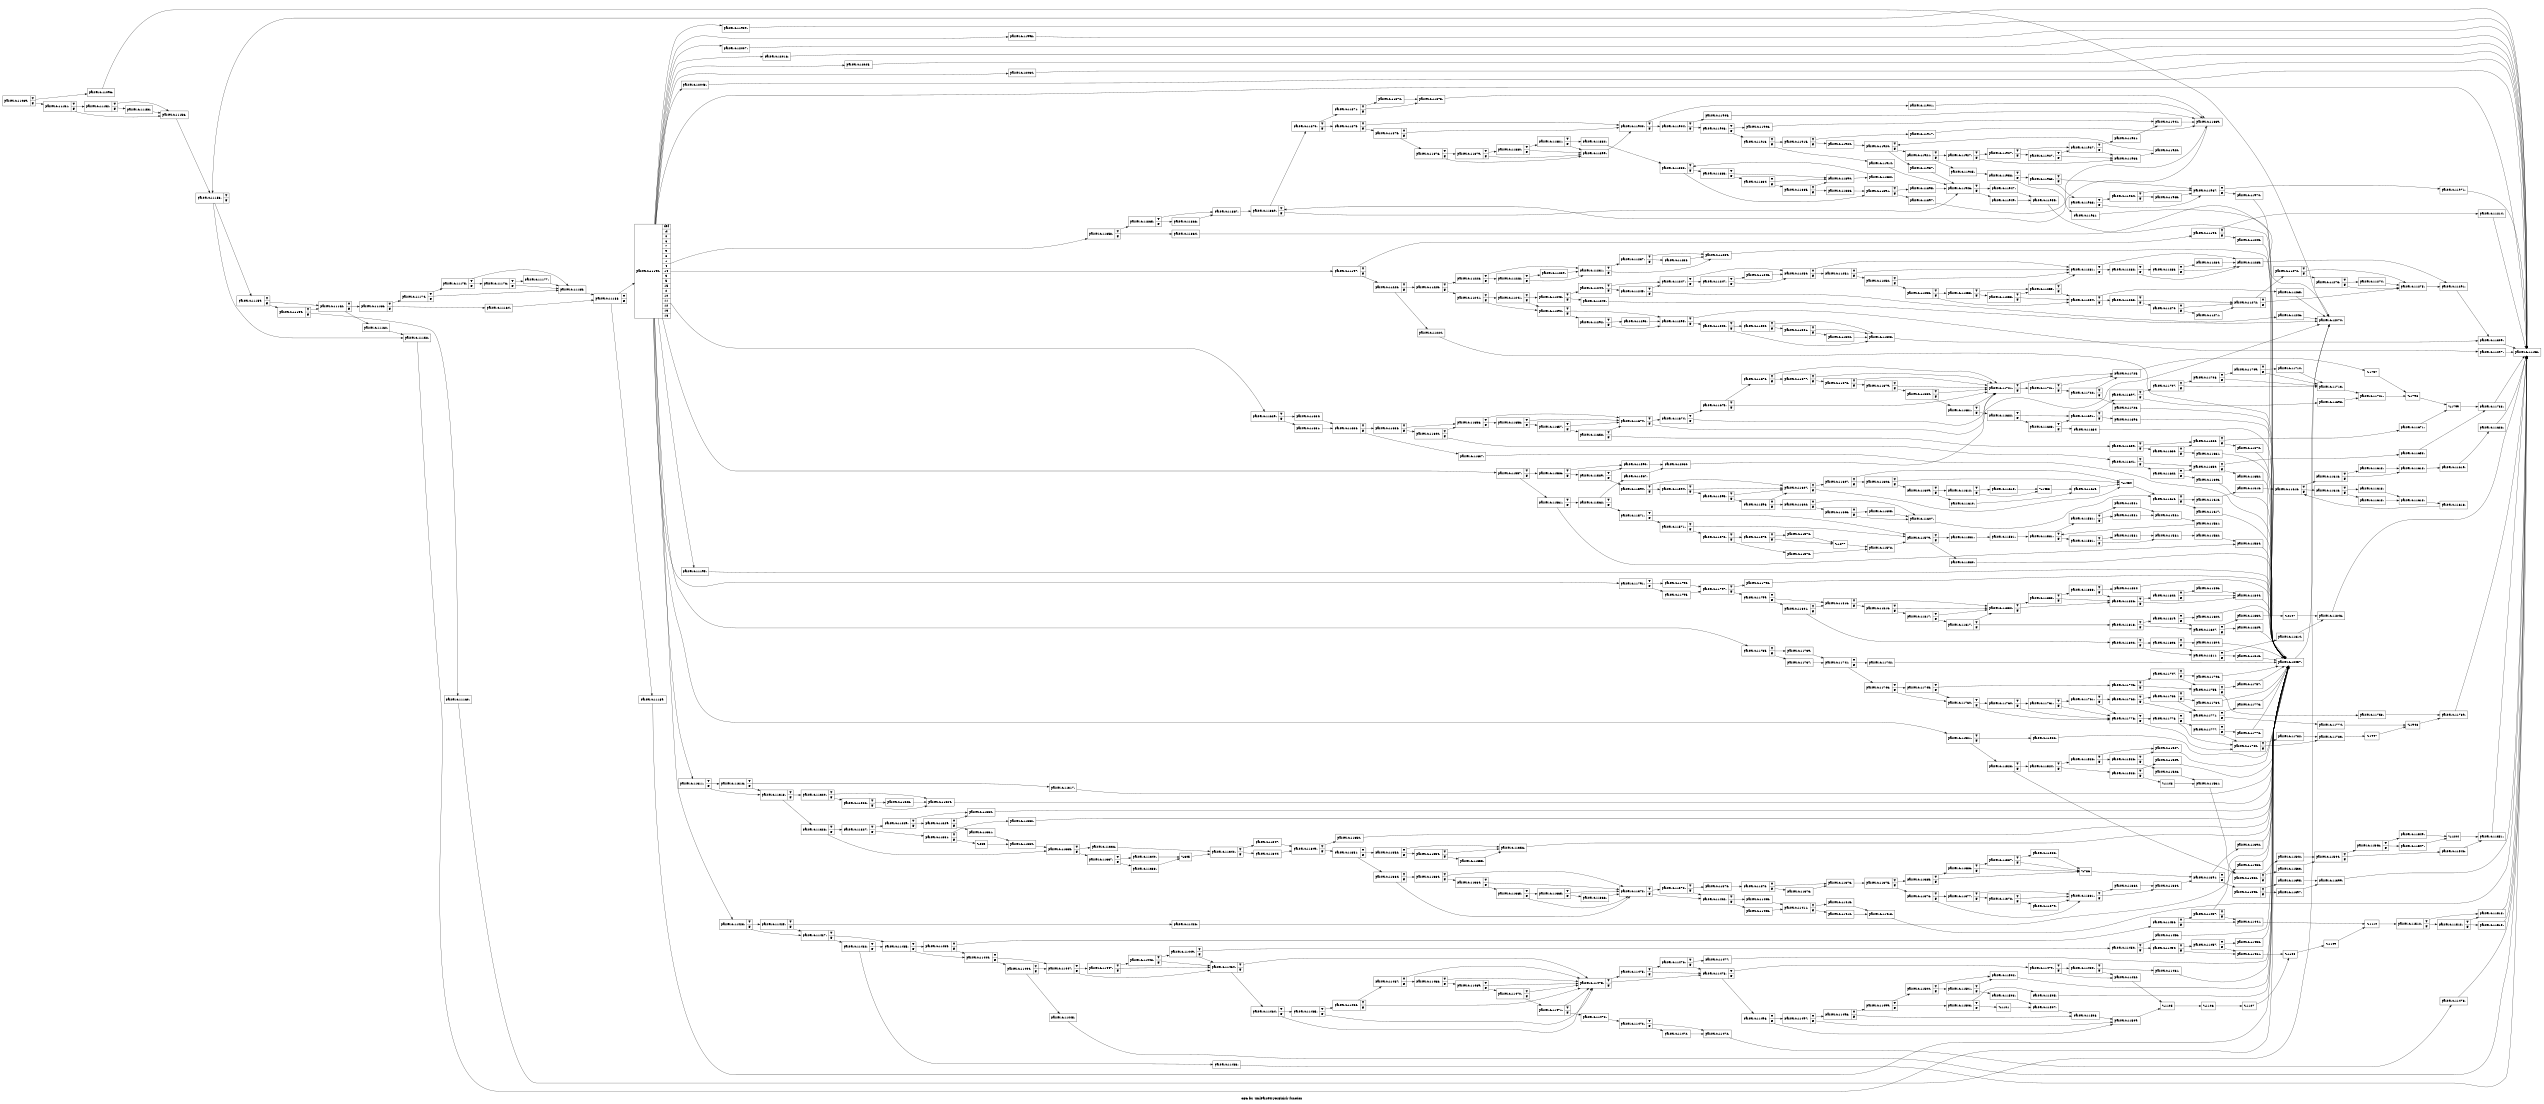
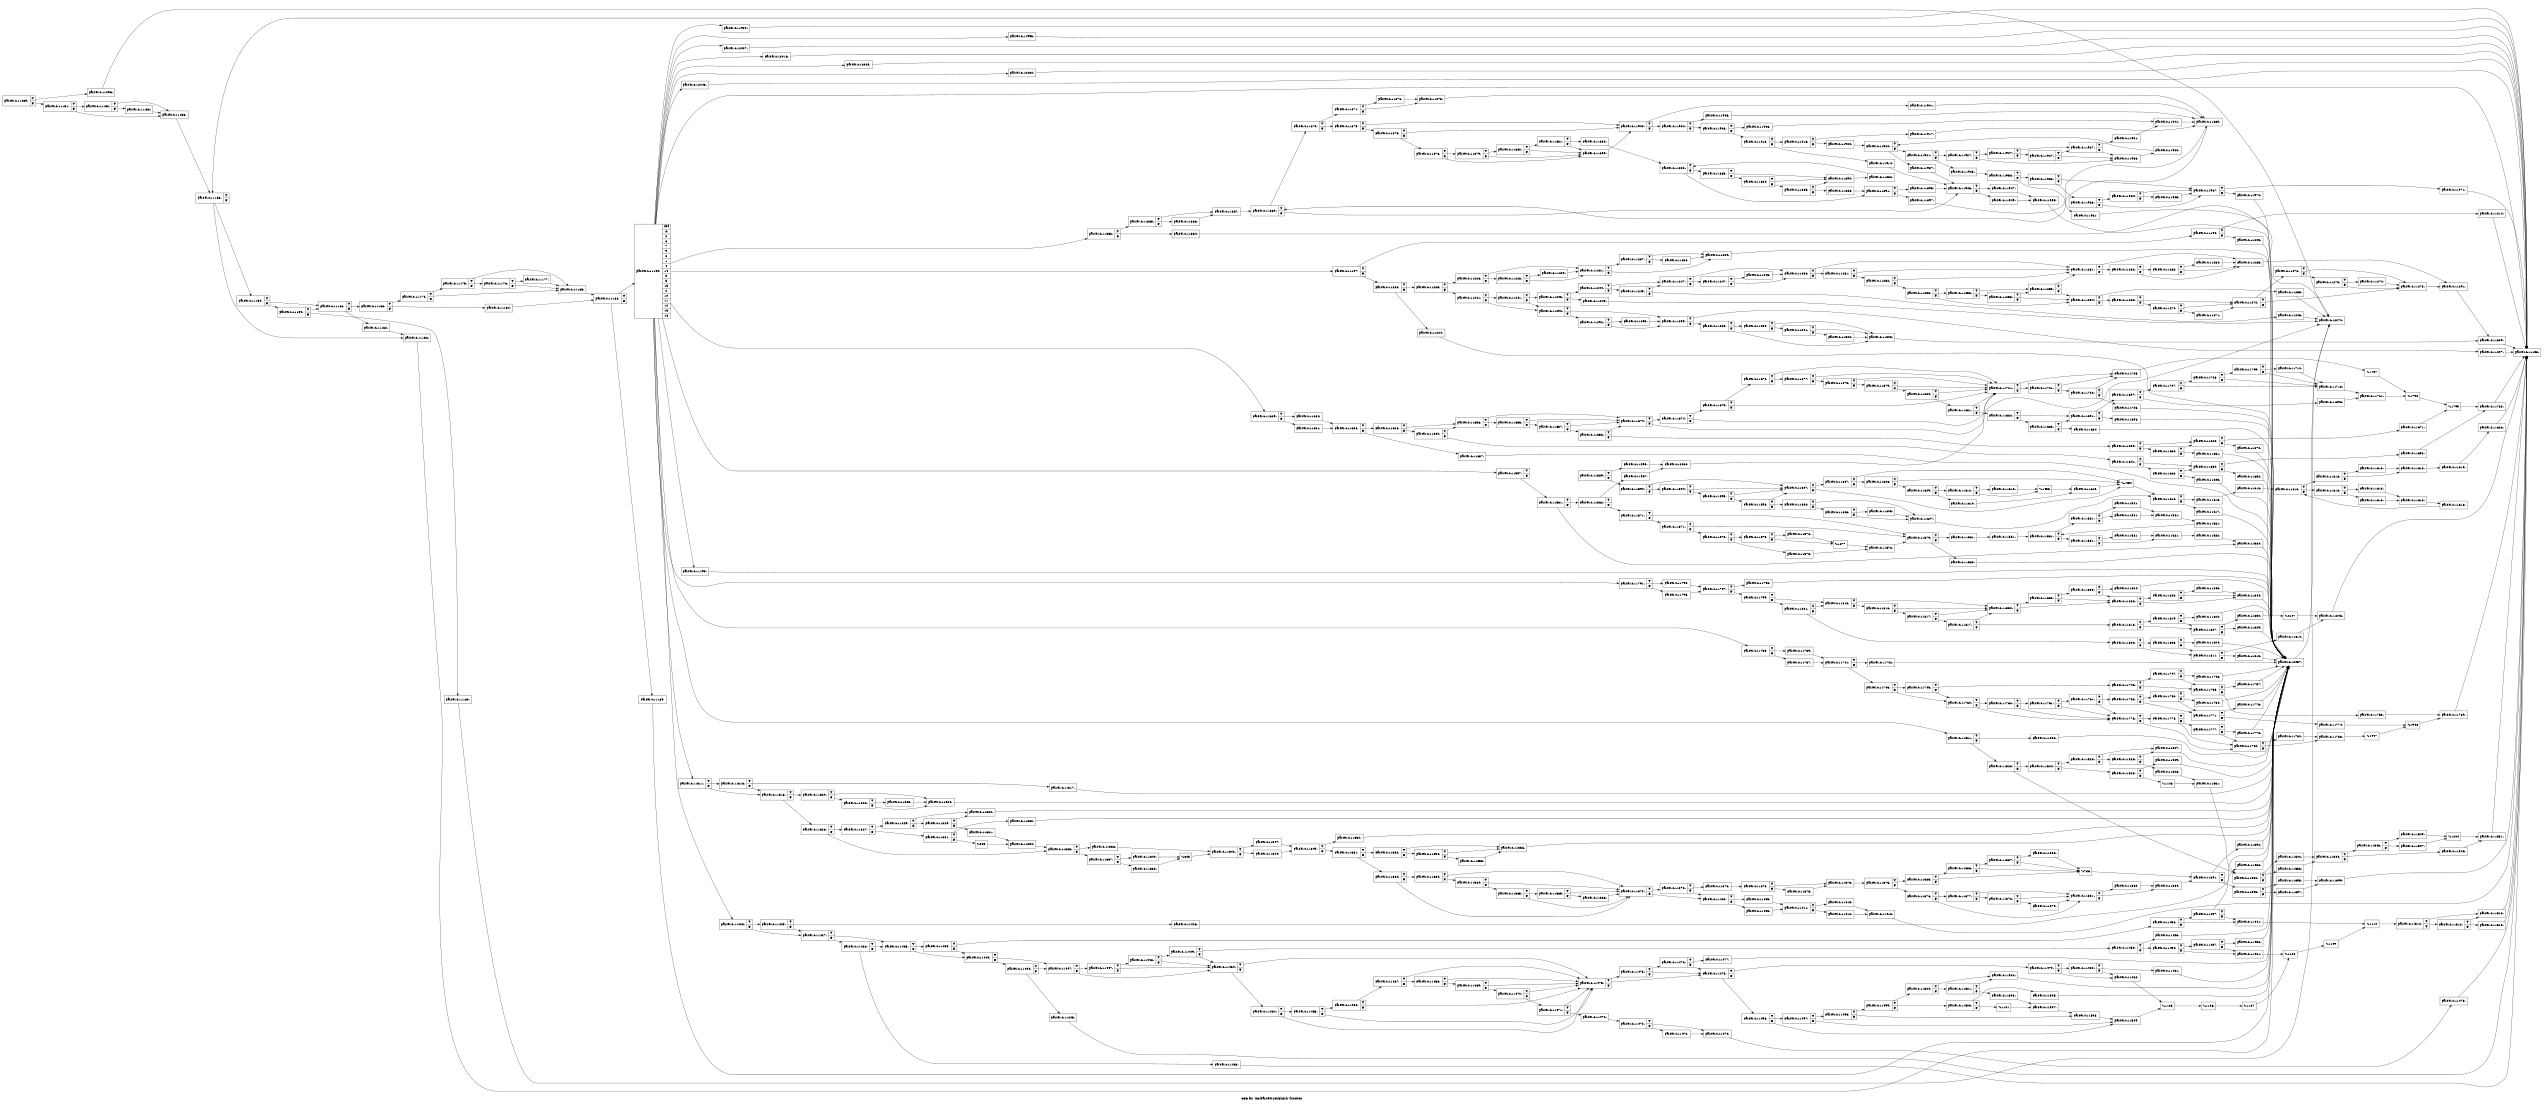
(1554, 473) -> none
